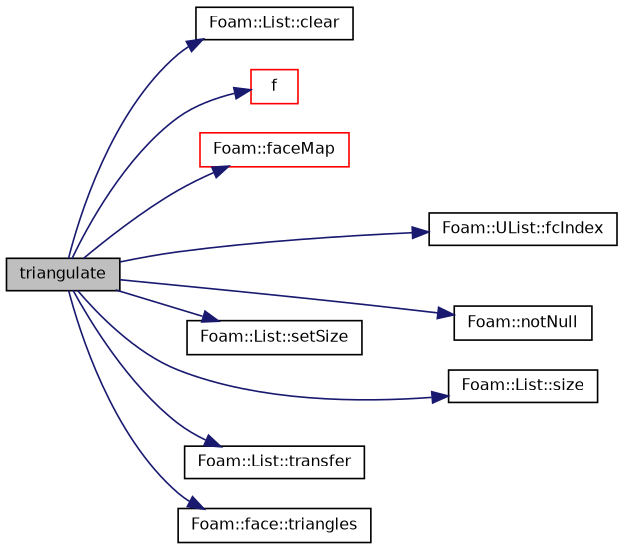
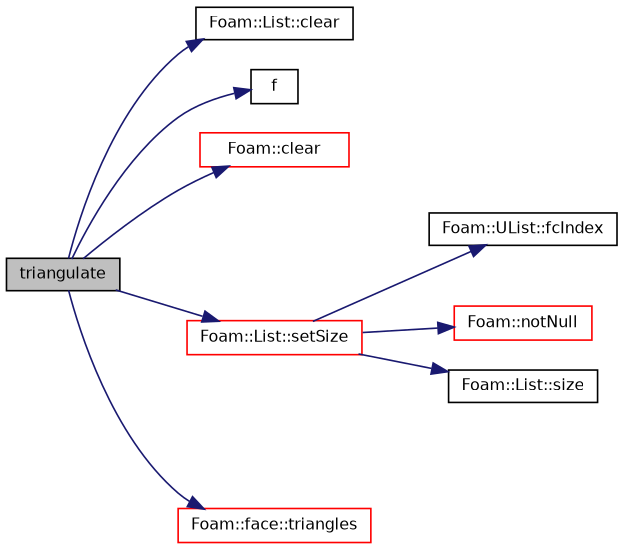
(274, 87) -> (274, 87)
(274, 150) -> (274, 150)
(266, 242) -> (392, 286)
(279, 296) -> (400, 330)
(523, 323) -> (523, 323)
(274, 338) -> (274, 338)
(239, 388) -> (395, 361)
(274, 462) -> none
(274, 526) -> (274, 526)
